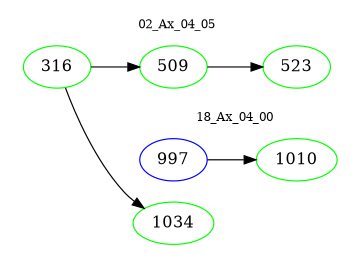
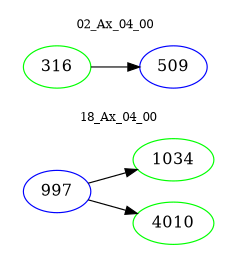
(177, 25) -> (115, 25)
(173, 67) -> (173, 67)
(297, 67) -> none
(94, 149) -> (107, 178)
(297, 160) -> (173, 223)
